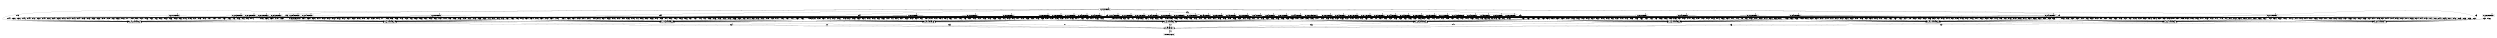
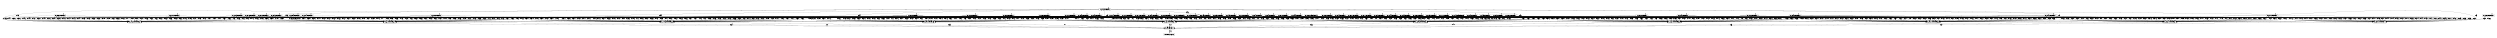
none -> (60, 16)
(1058, 16) -> none
